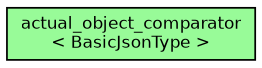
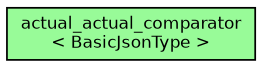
(131, 34) -> (131, 34)
